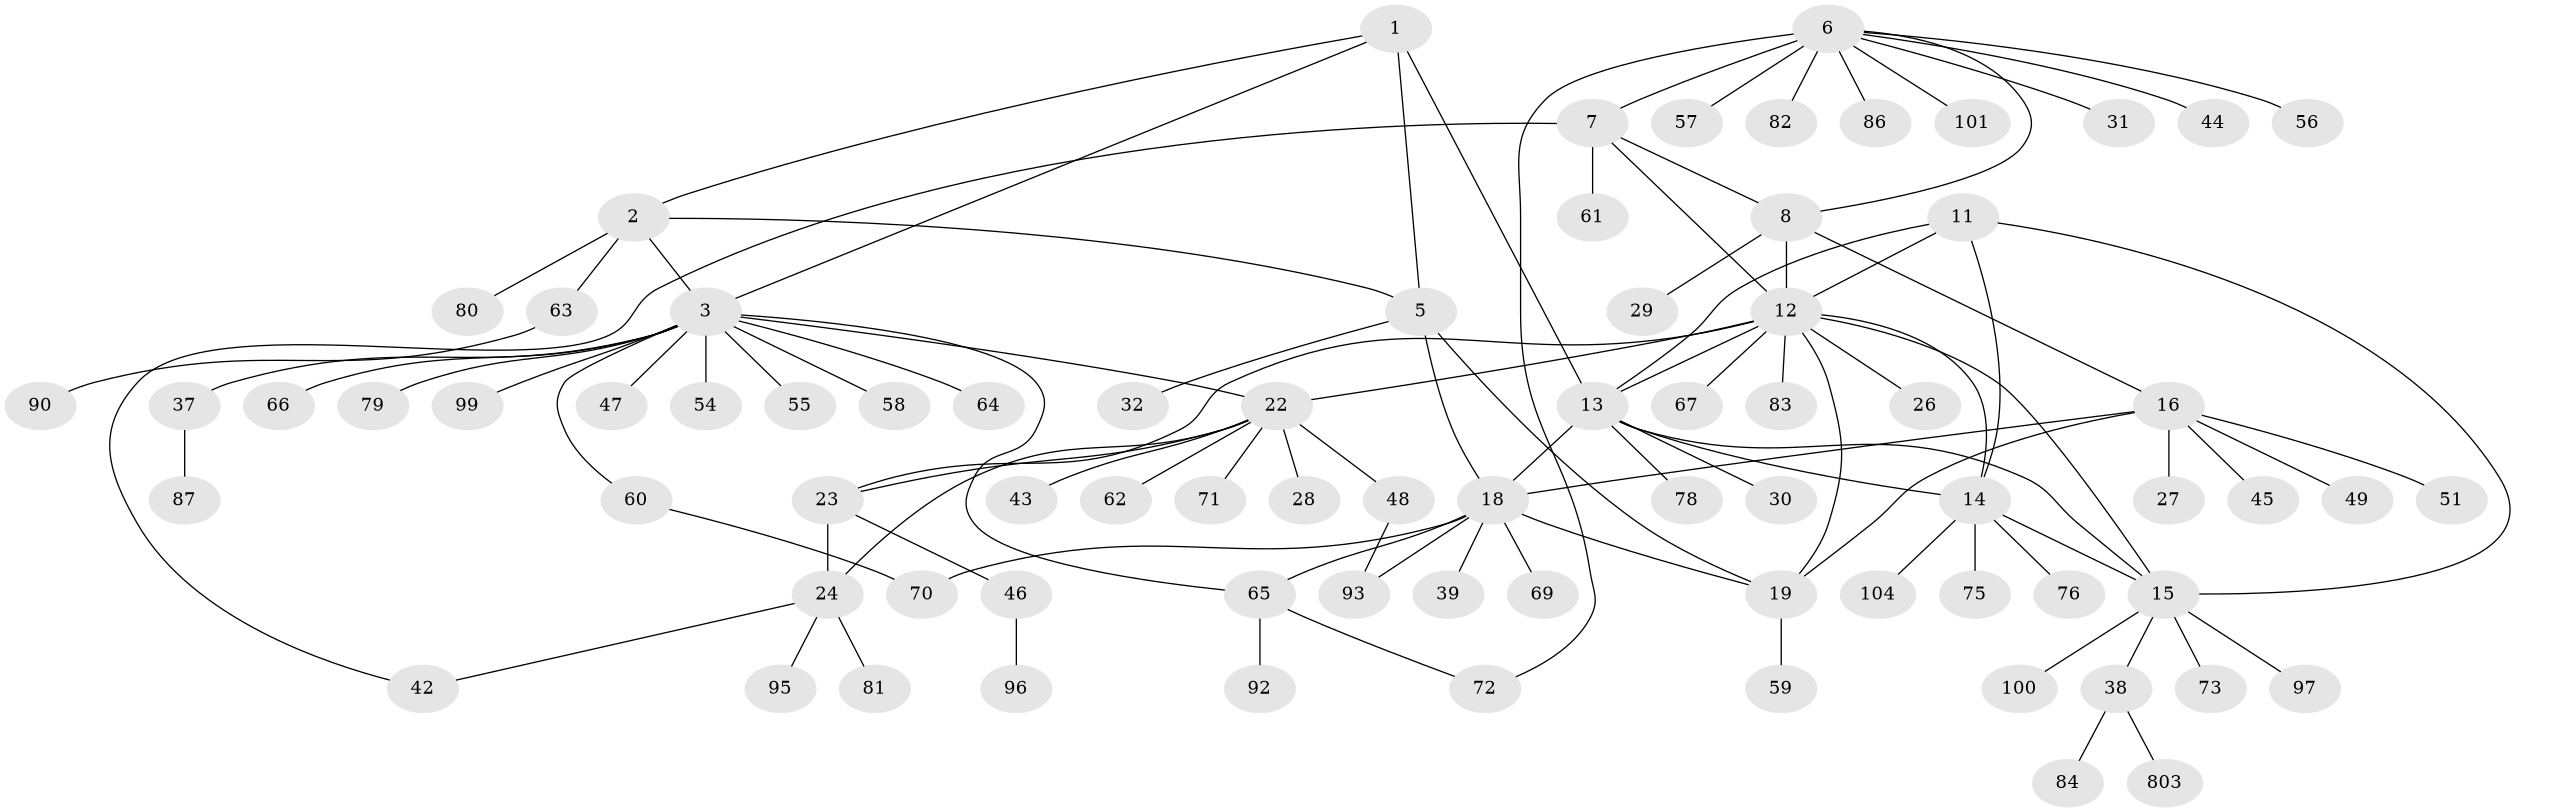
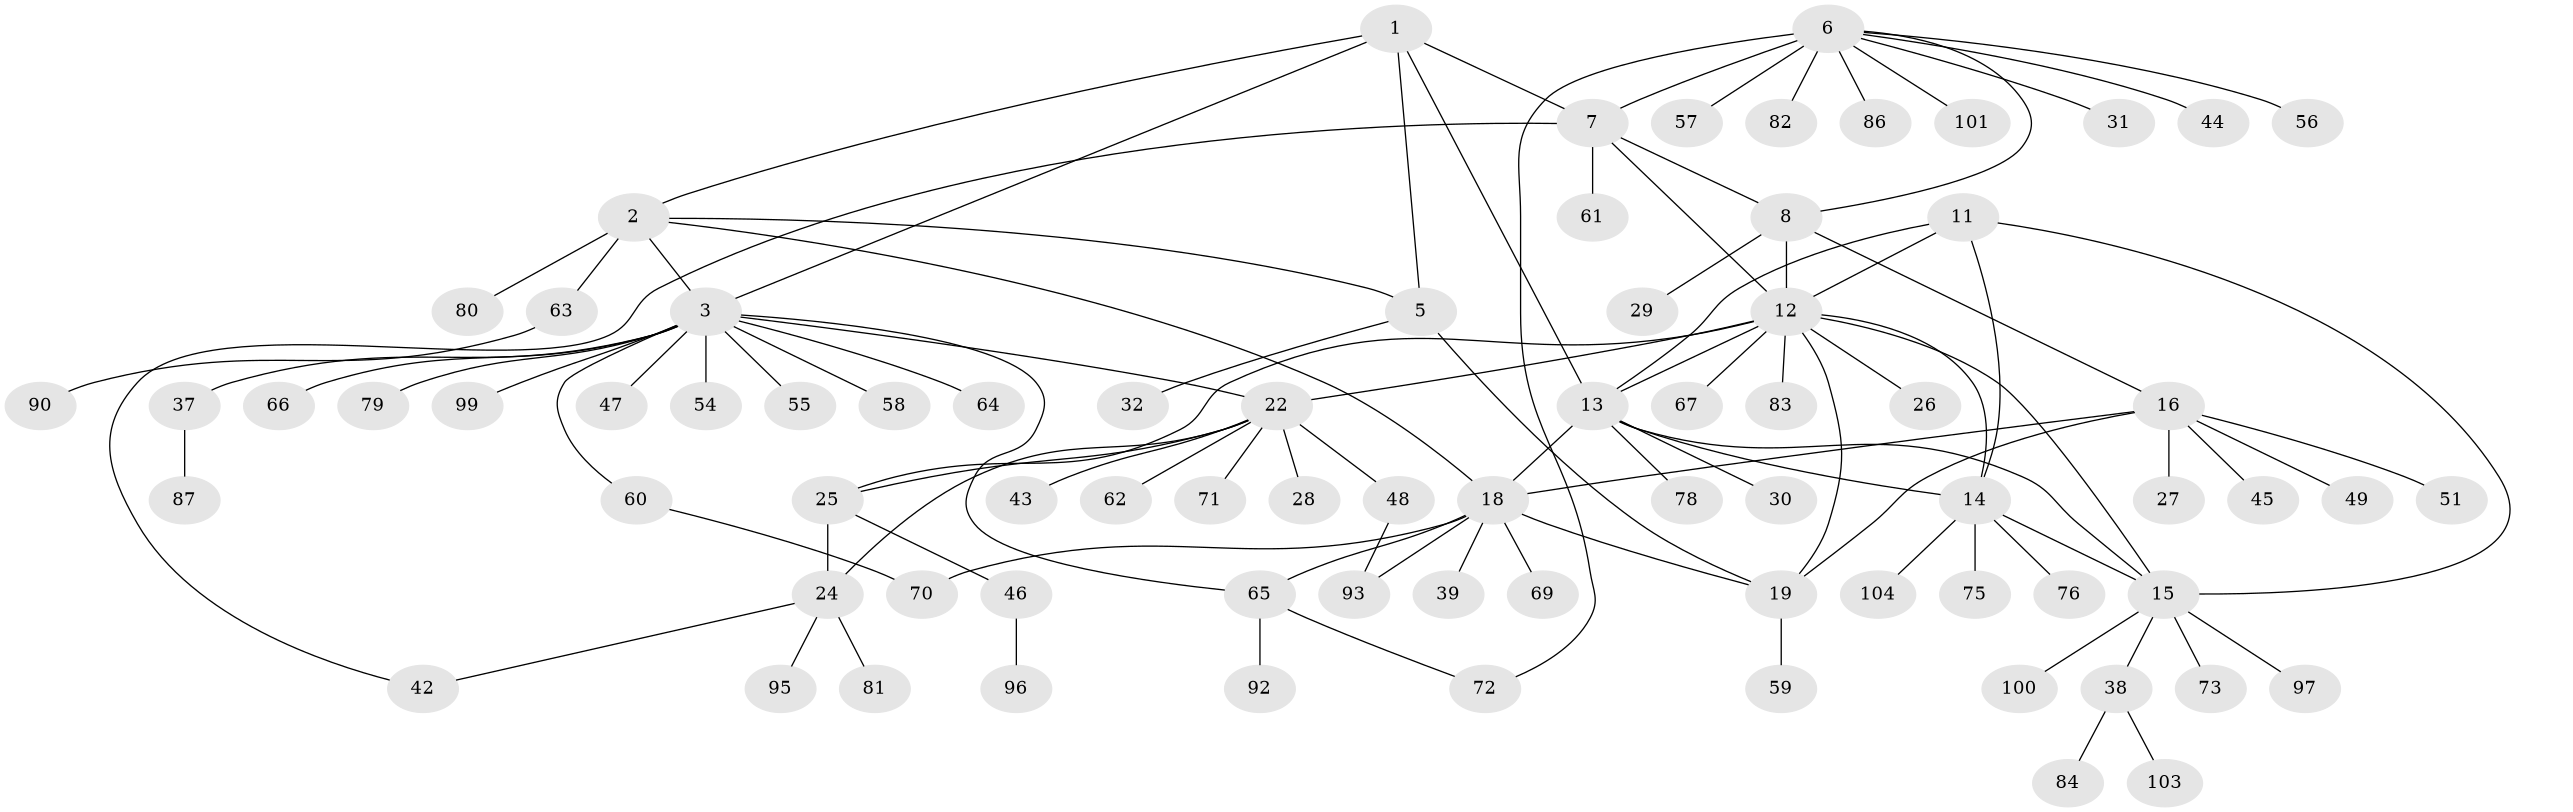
none -> (1494, 76)
(1445, 410) -> (1089, 302)
(828, 500) -> (828, 500)
(2165, 783) -> (2165, 783)
